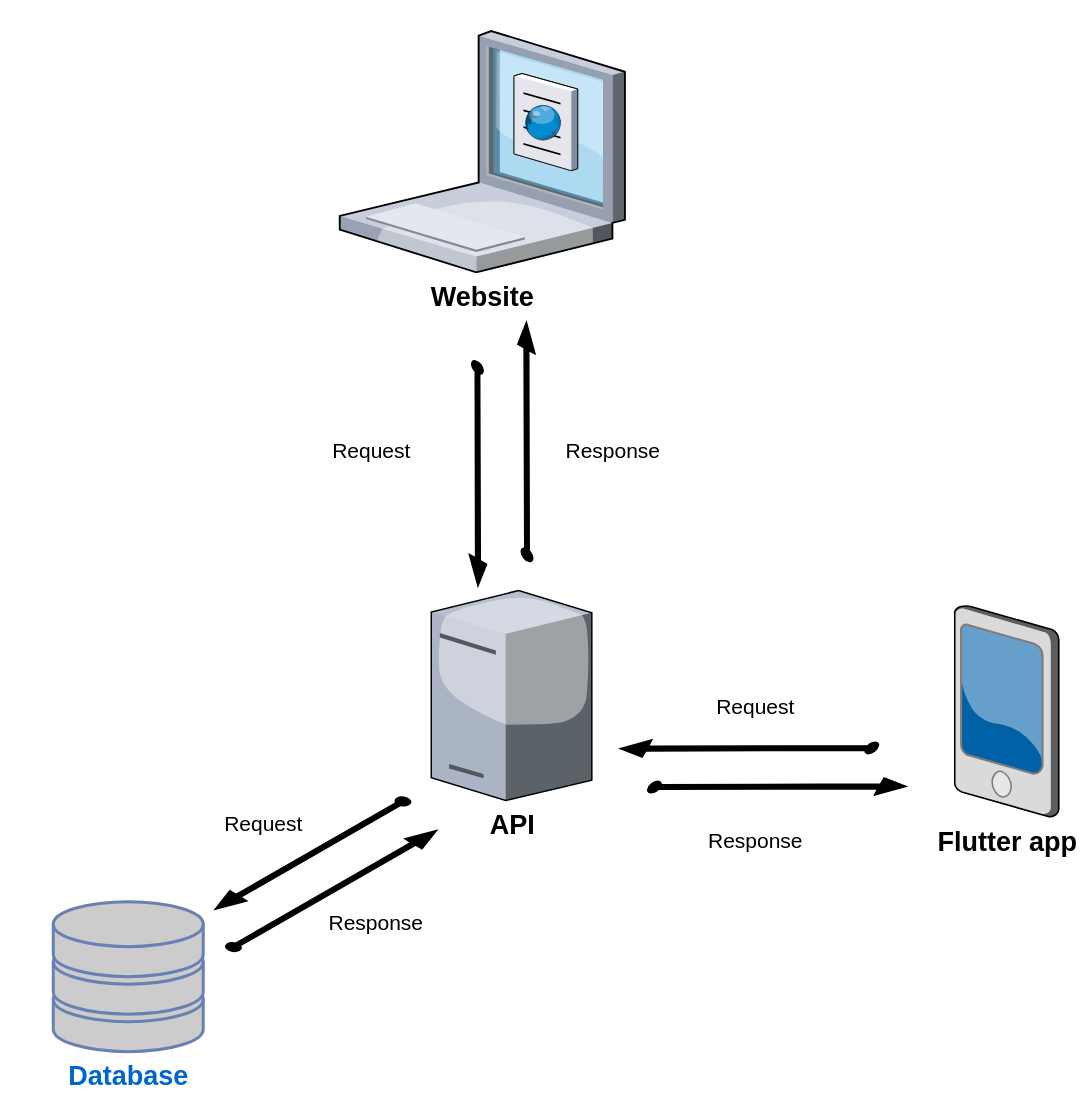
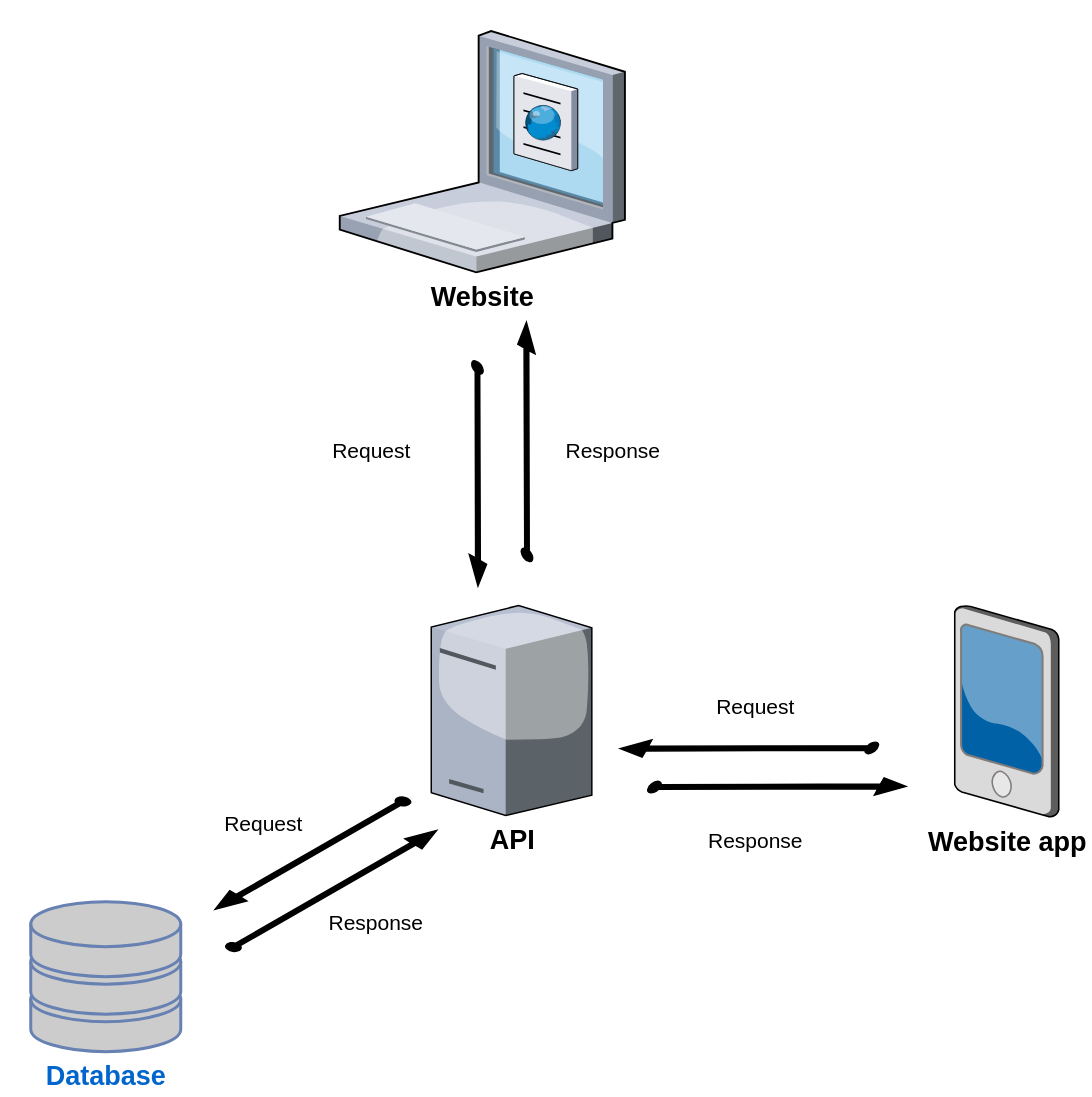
(512, 695) -> (512, 710)
(1008, 838) -> (1008, 838)
(128, 976) -> (106, 976)
